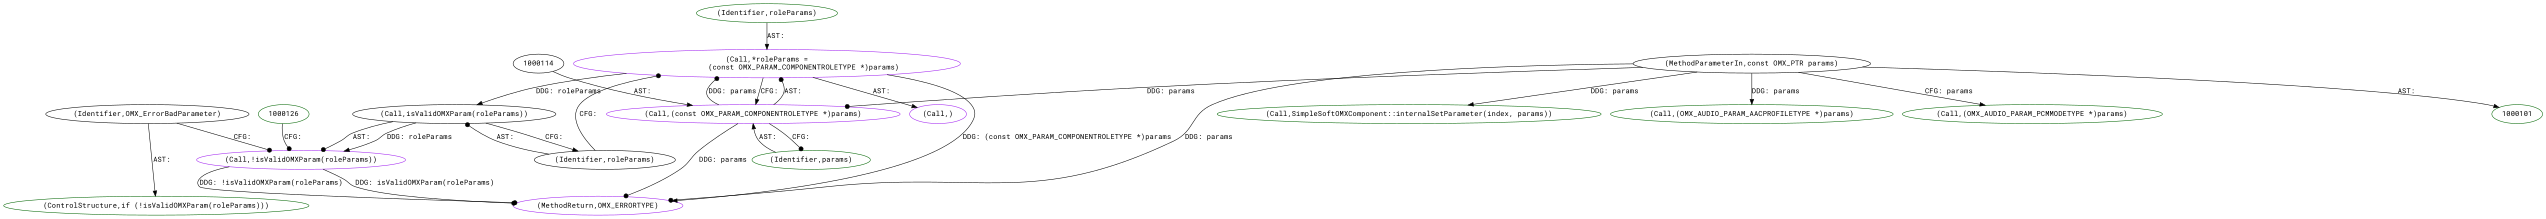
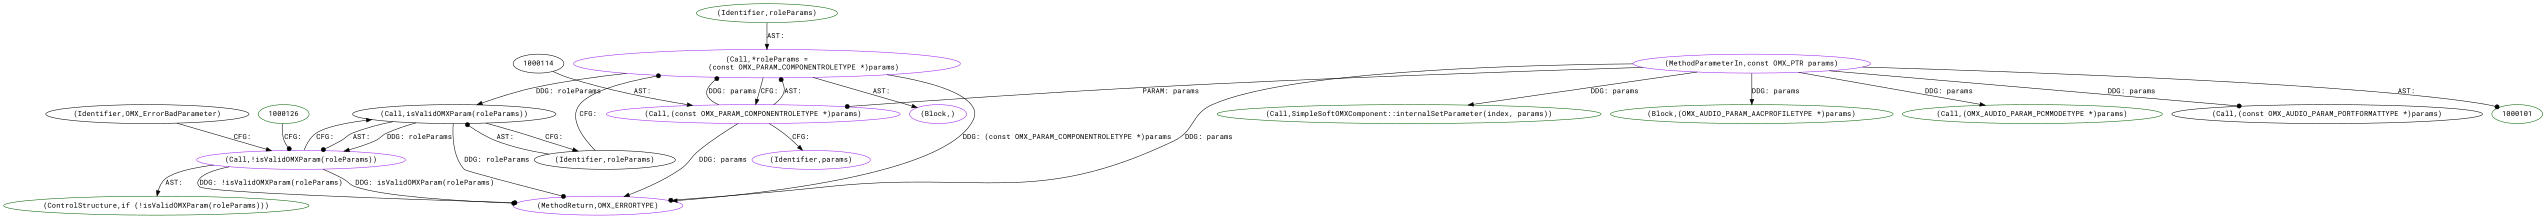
(1752, 64) -> (1752, 64)
(2179, 79) -> (2179, 79)
(1171, 91) -> (1171, 91)
(1949, 91) -> (1949, 91)
(938, 114) -> (938, 114)
(1752, 114) -> (1752, 114)
none -> (2327, 114)
none -> (330, 127)
(785, 134) -> (785, 134)
(222, 136) -> (222, 136)
(761, 143) -> none
(152, 157) -> (182, 171)
(811, 160) -> (811, 160)
(686, 164) -> (686, 164)
none -> (489, 177)
